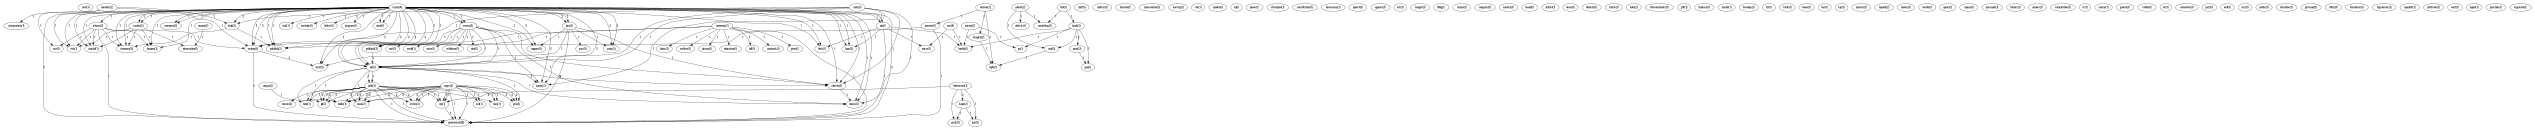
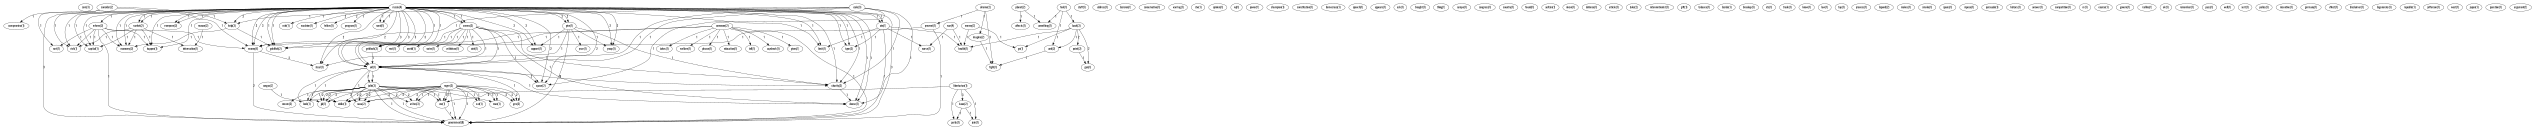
(1014, 36) -> (1059, 27)
